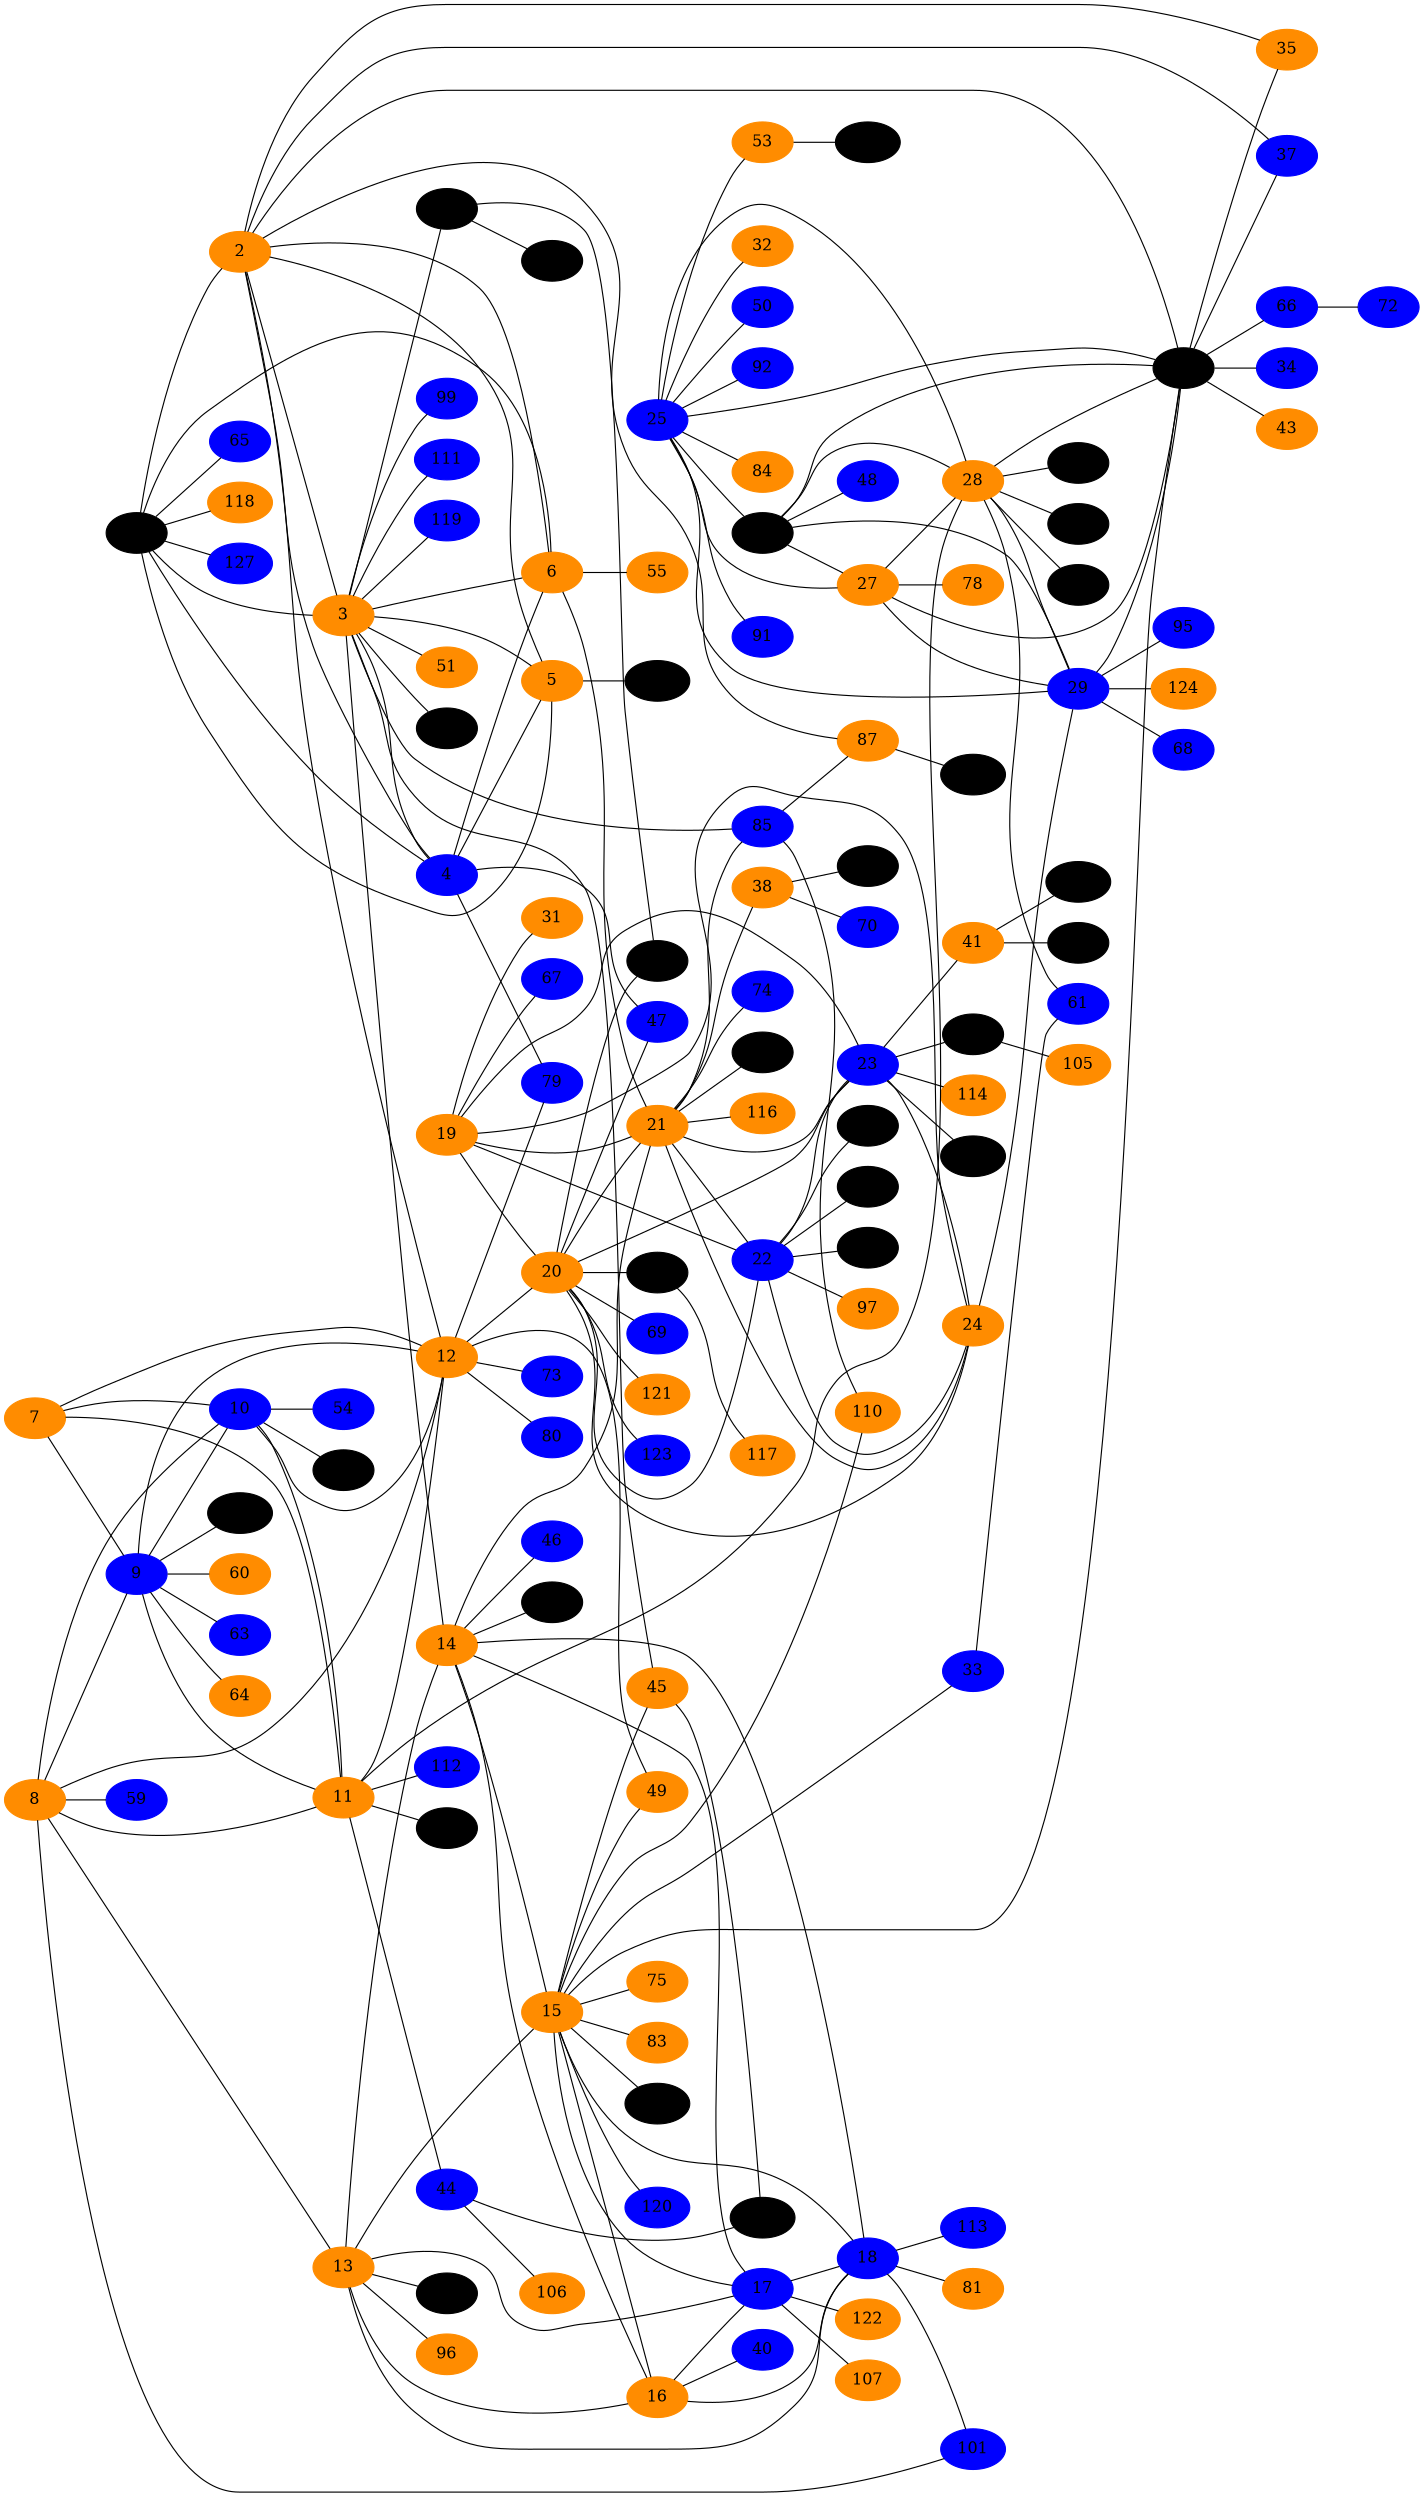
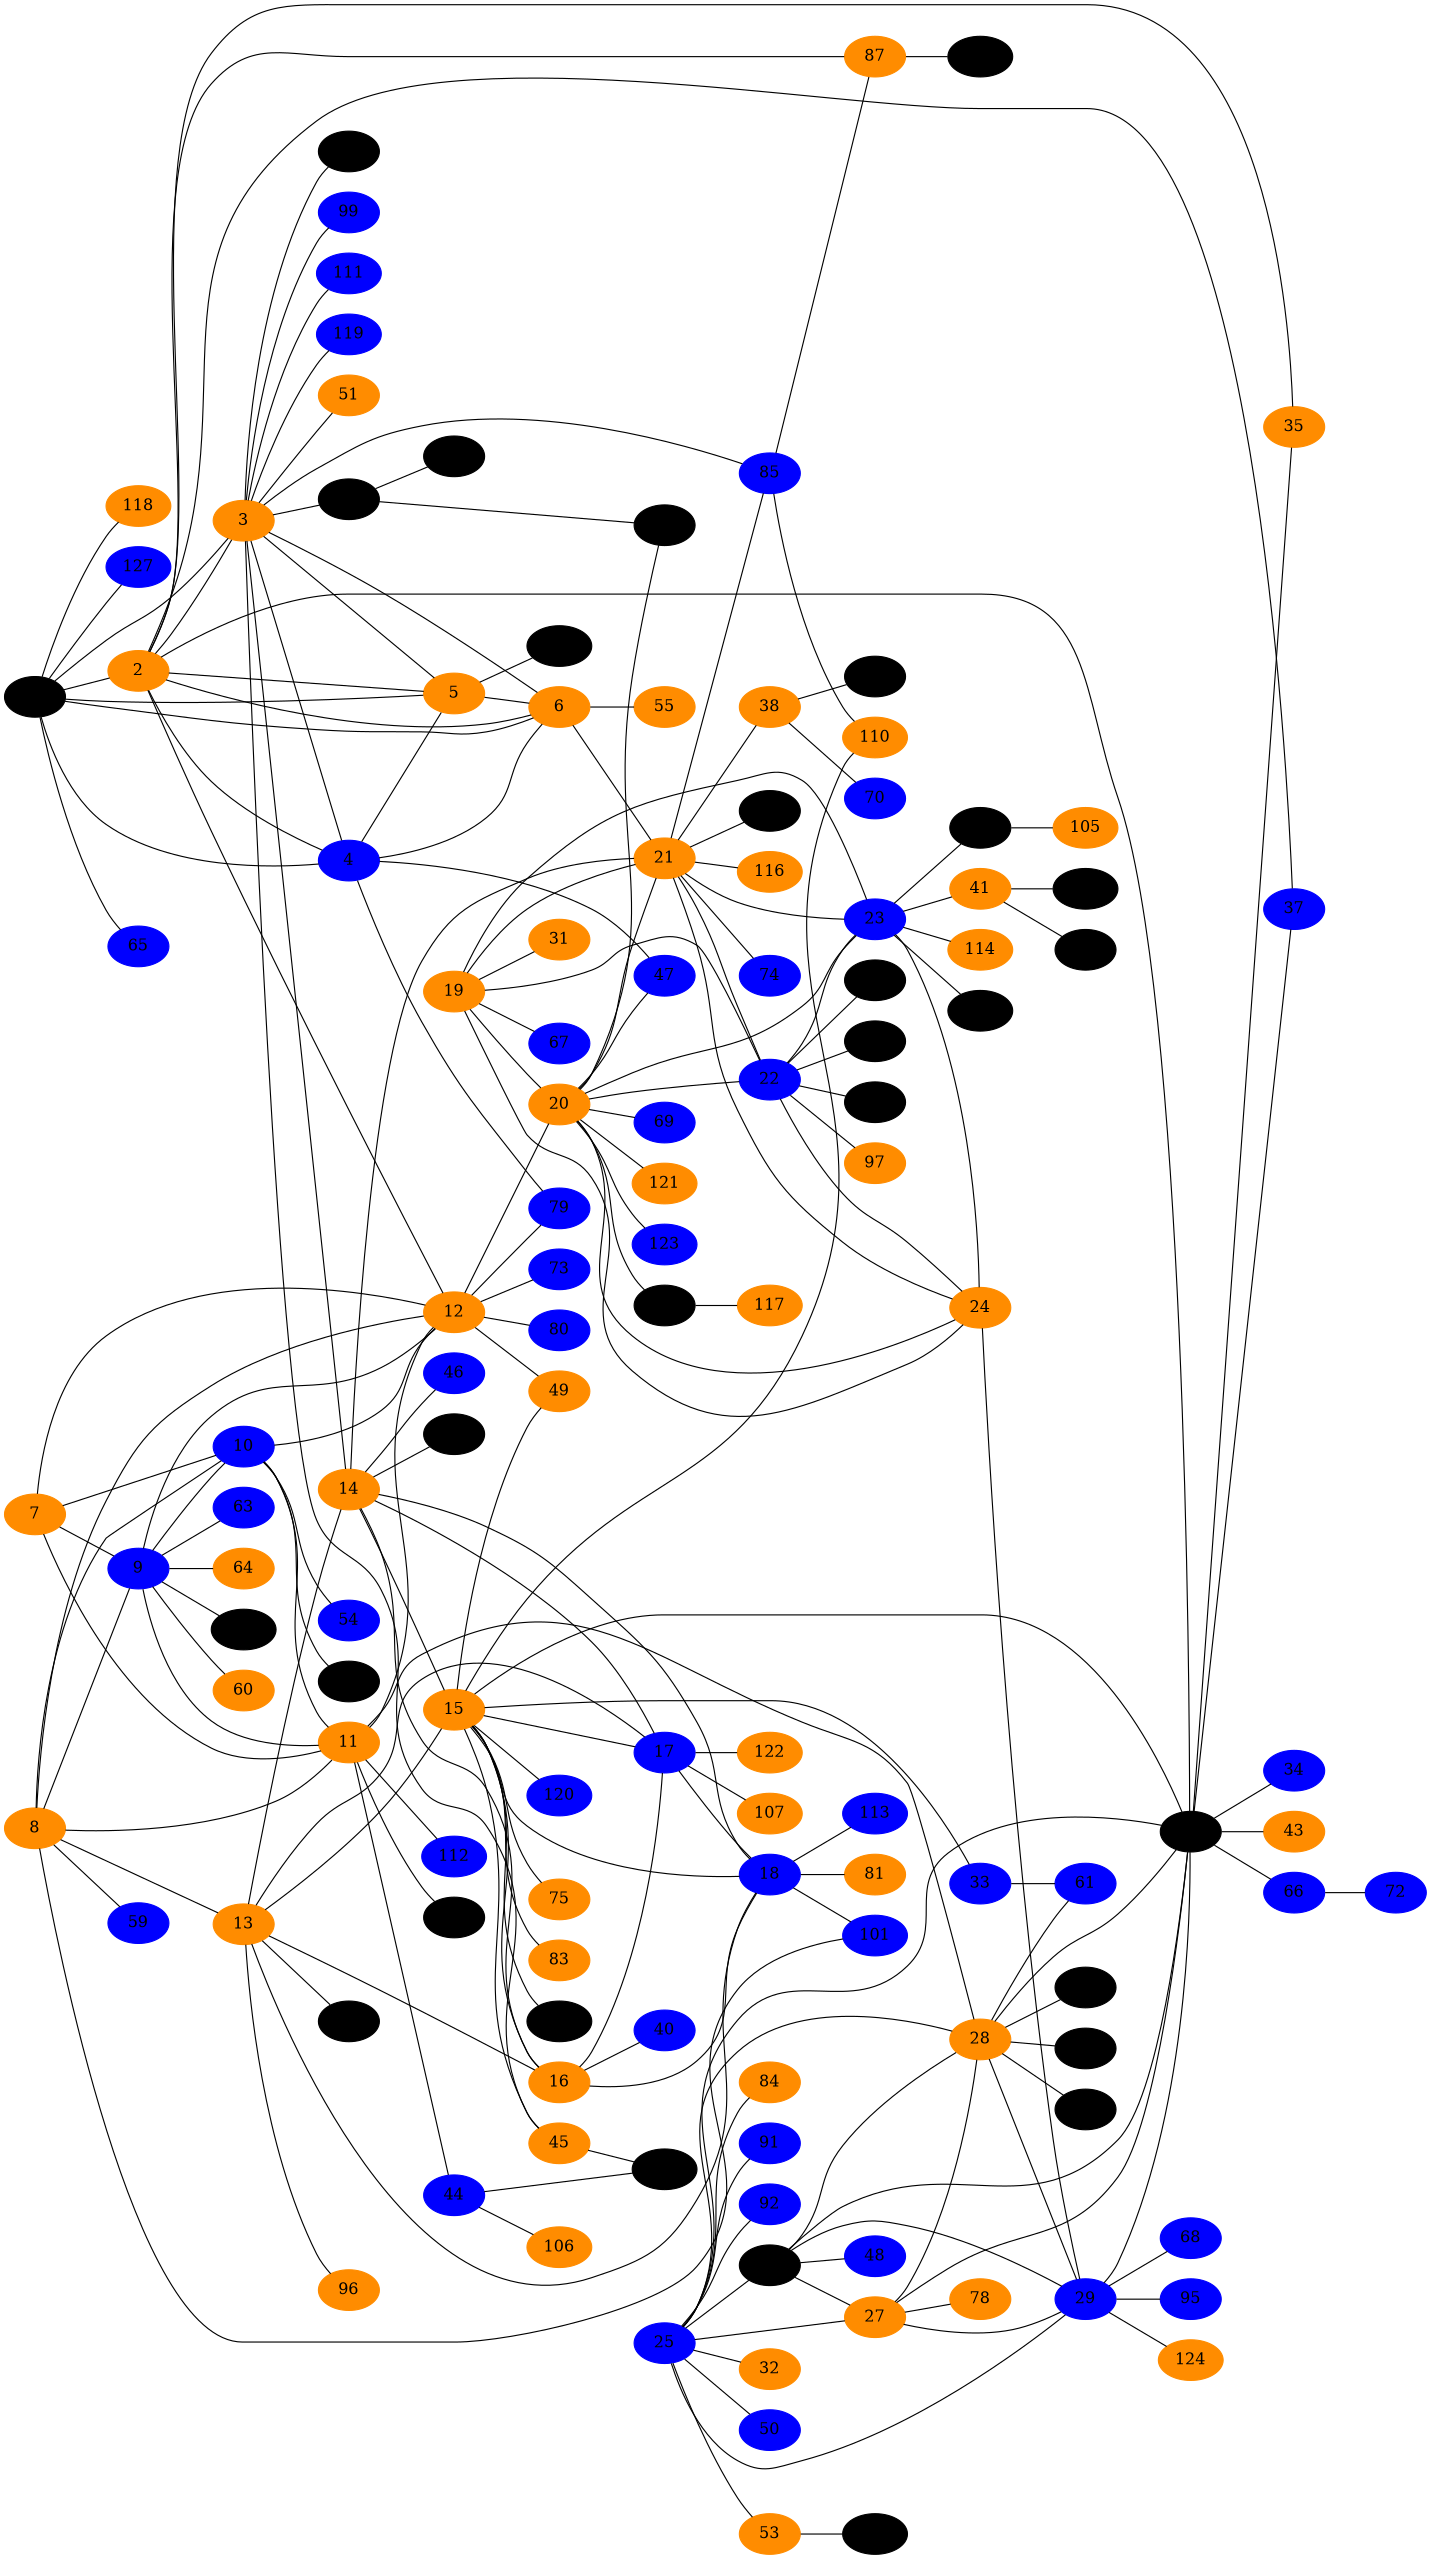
none -> (507, 700)
